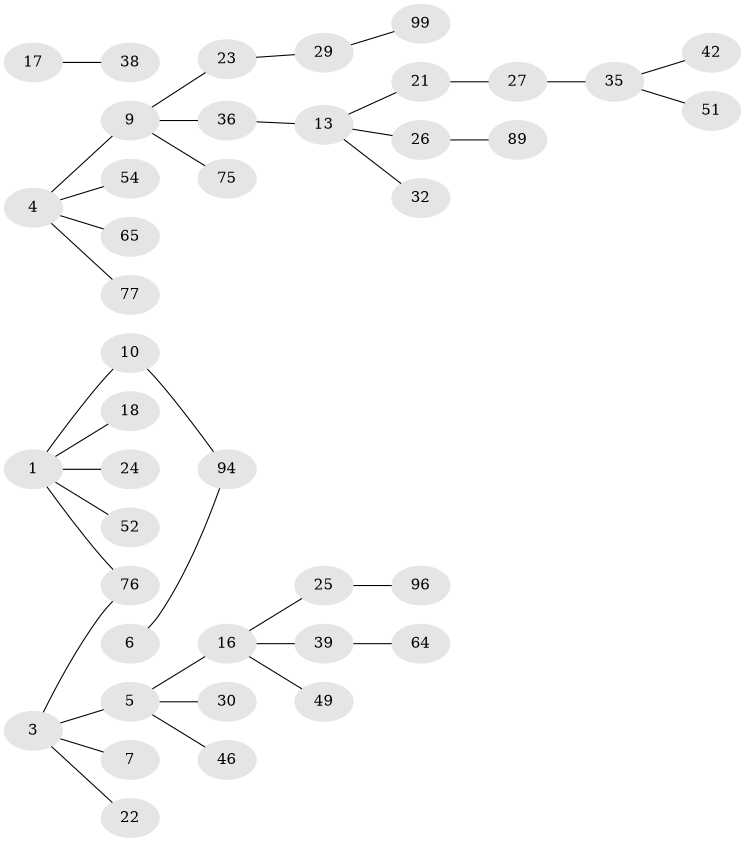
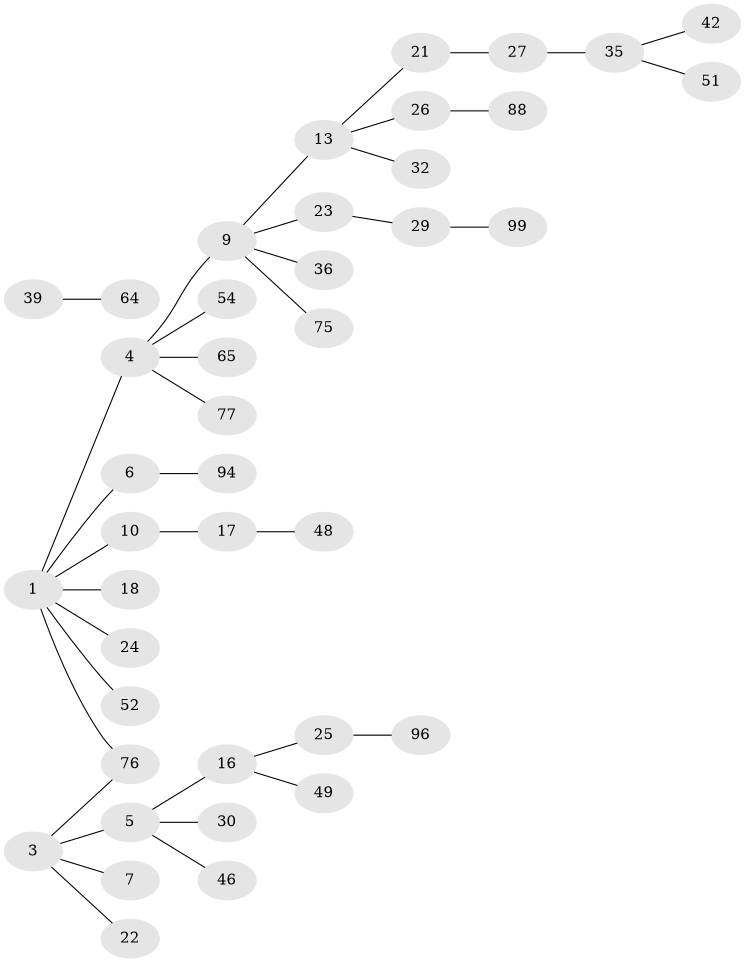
(130, 62) -> (324, 532)
(276, 123) -> (276, 191)
(518, 140) -> (518, 111)
(182, 409) -> (179, 532)
none -> (82, 474)
none -> (79, 530)
(276, 644) -> none
